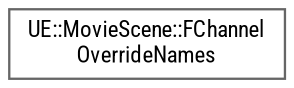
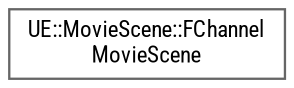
(147, 44) -> (147, 44)
